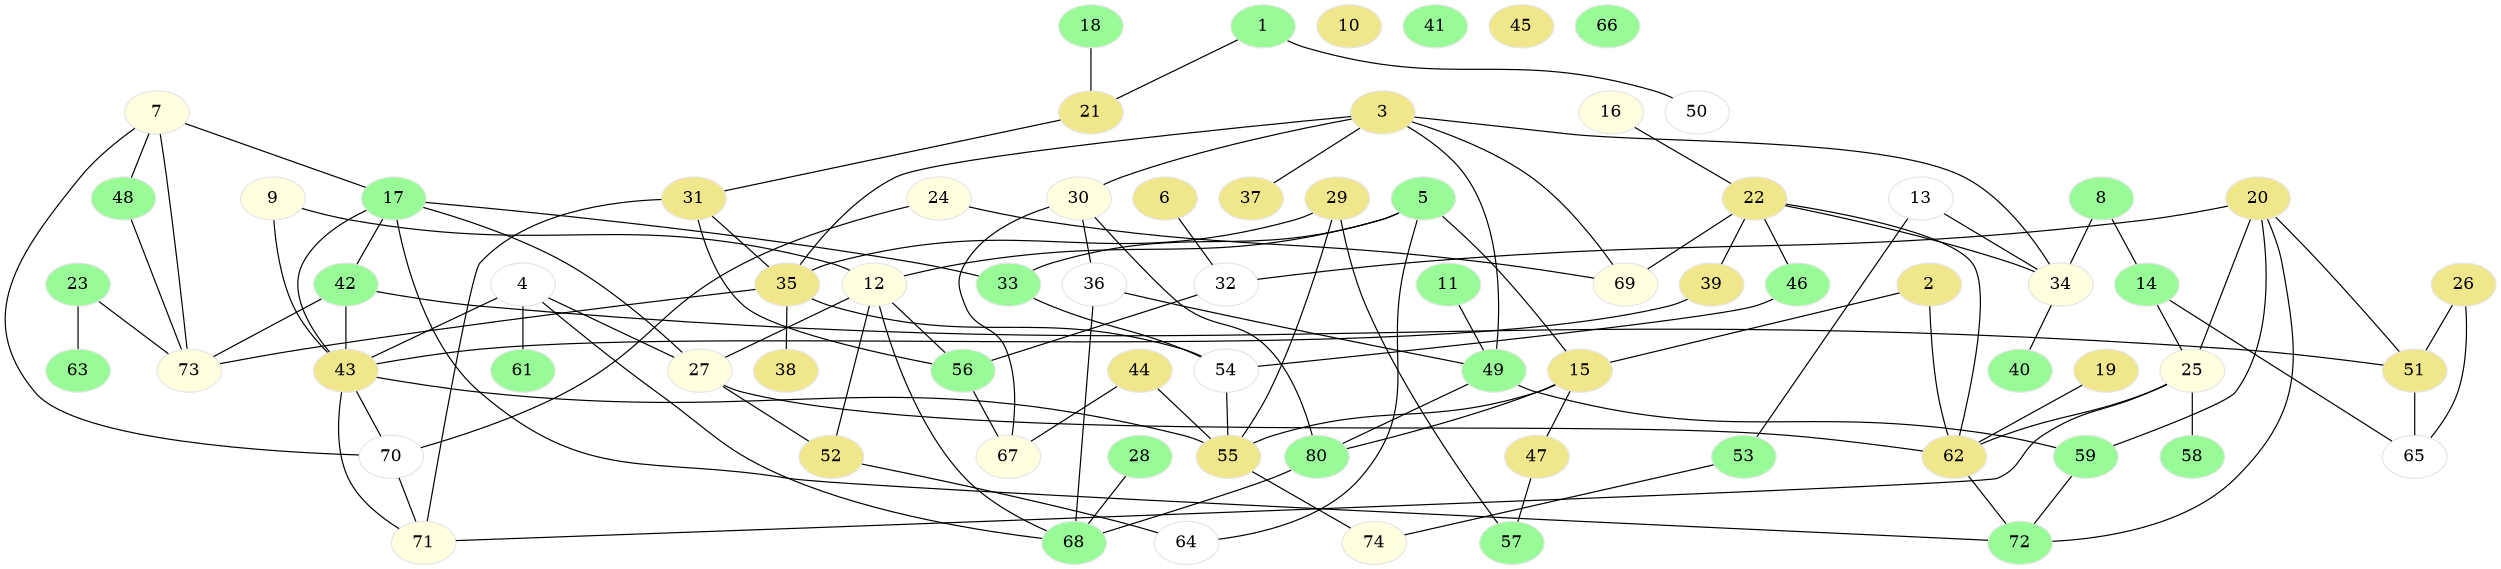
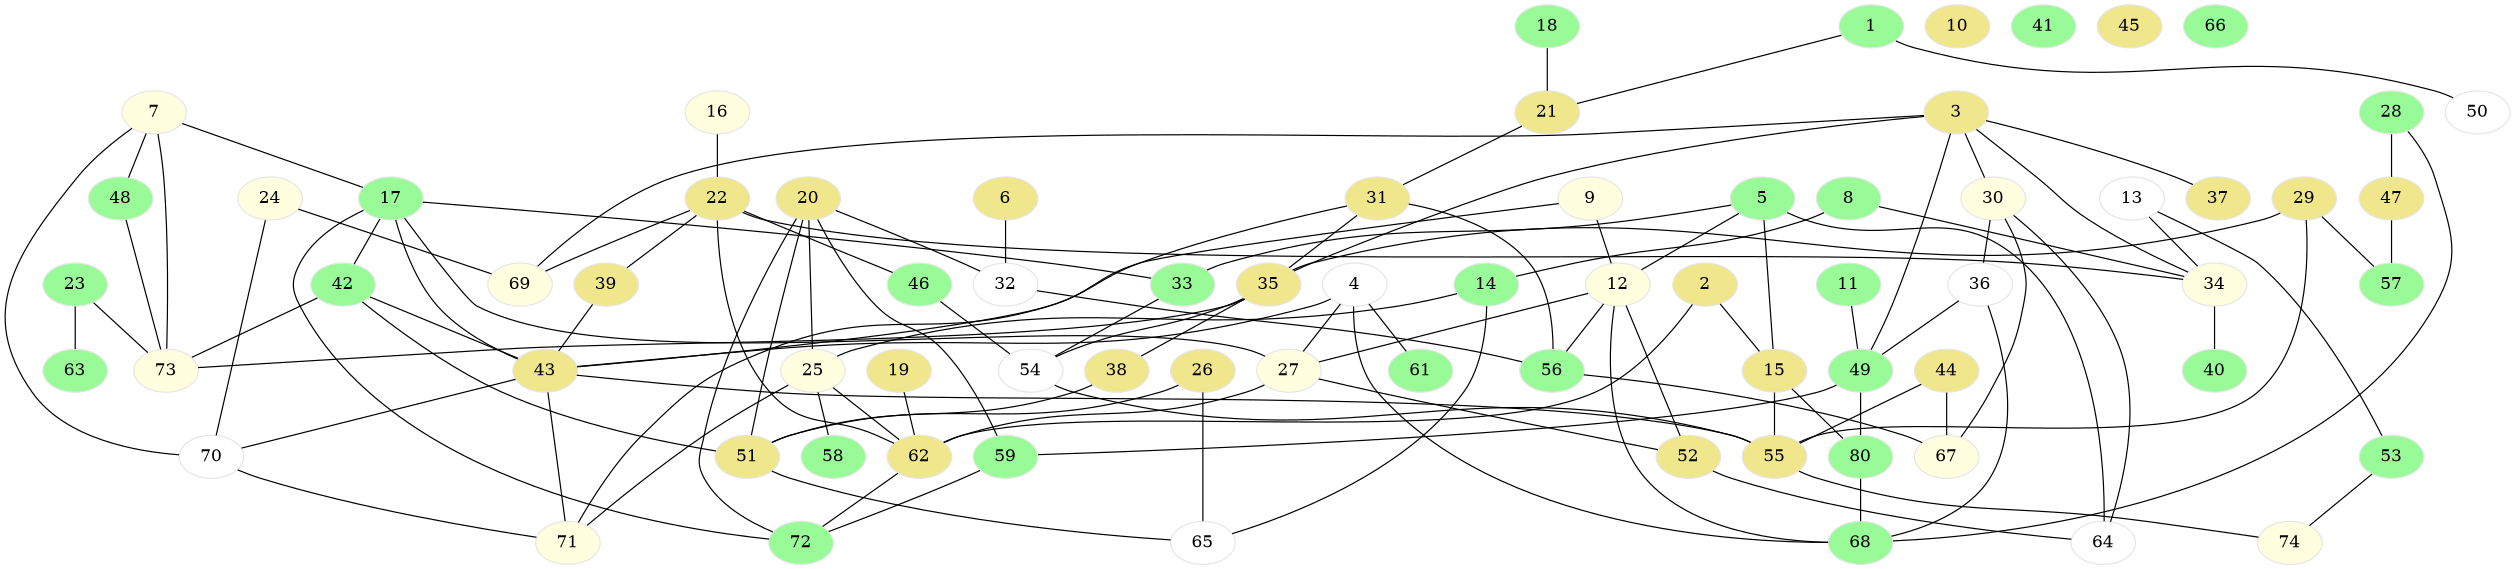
(1214, 321) -> (2120, 351)
none -> (1013, 406)
(1558, 414) -> (2392, 156)
